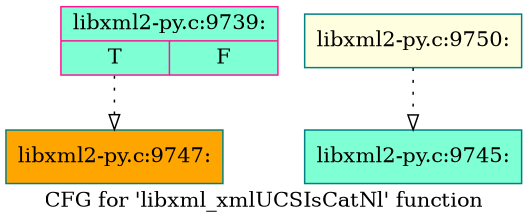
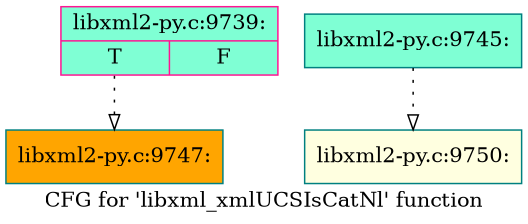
(413, 91) -> (413, 91)
